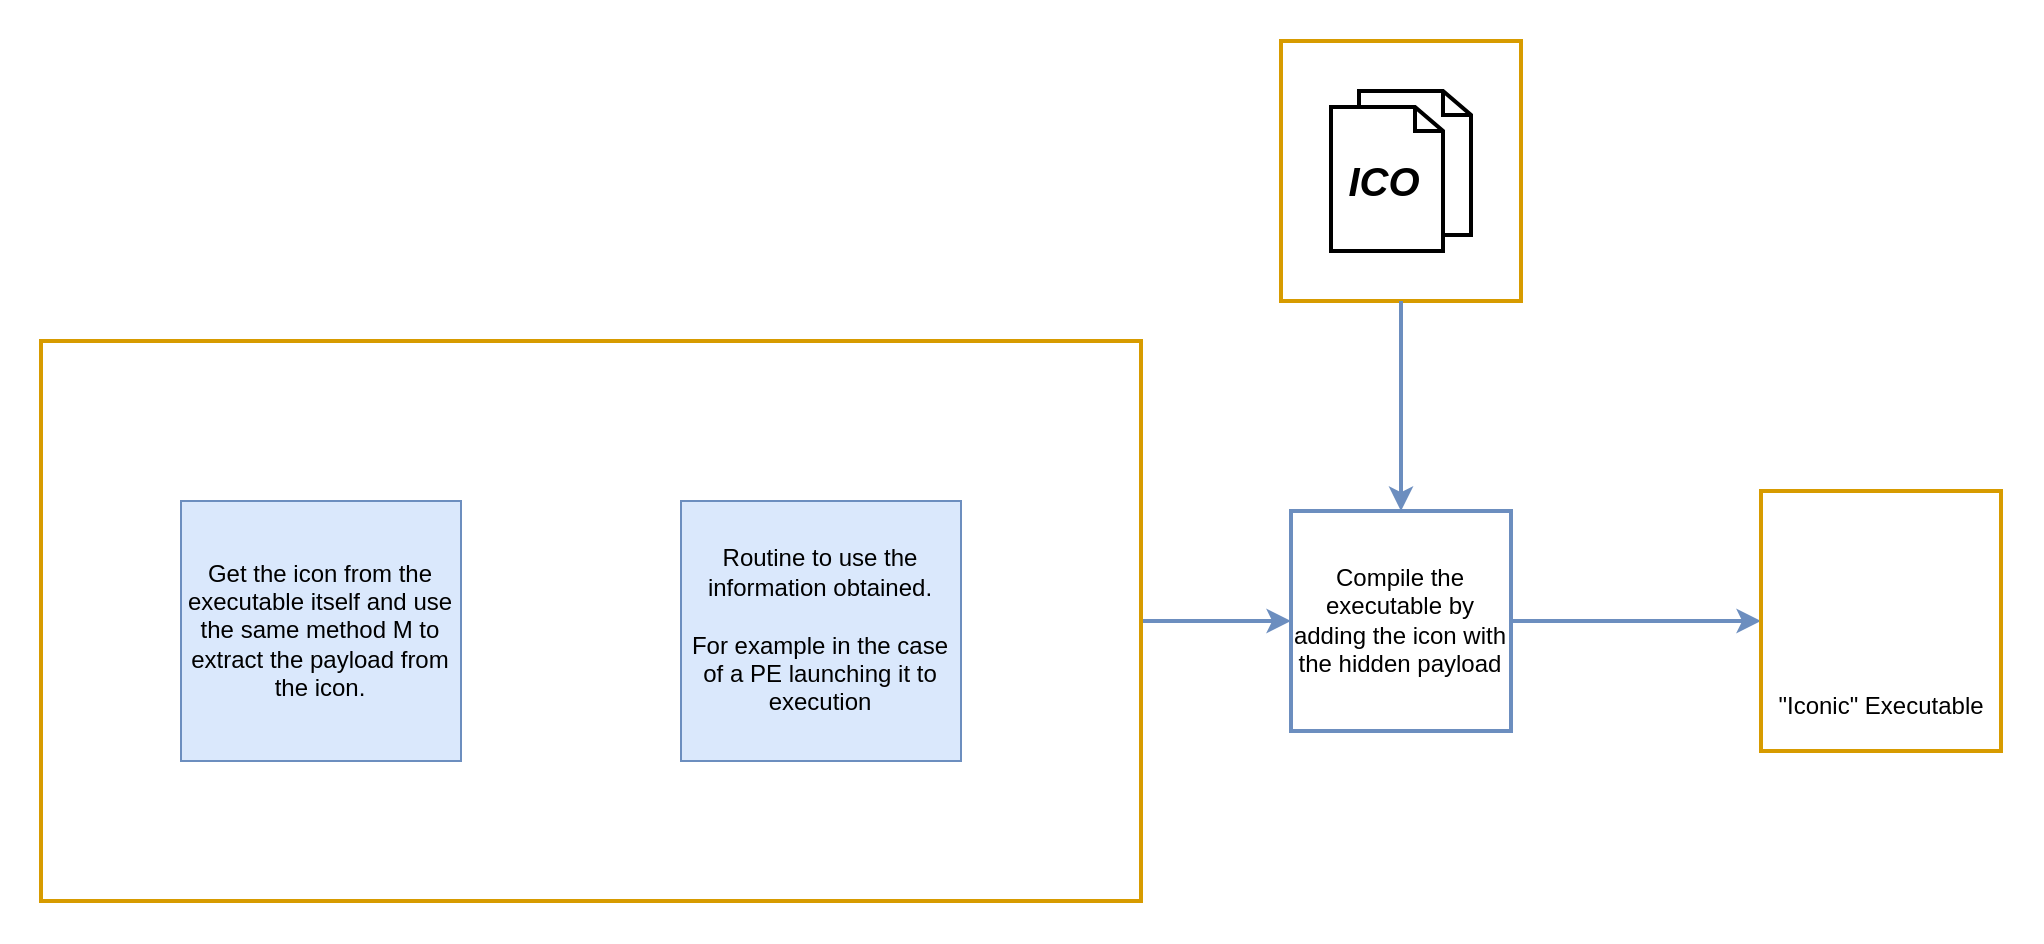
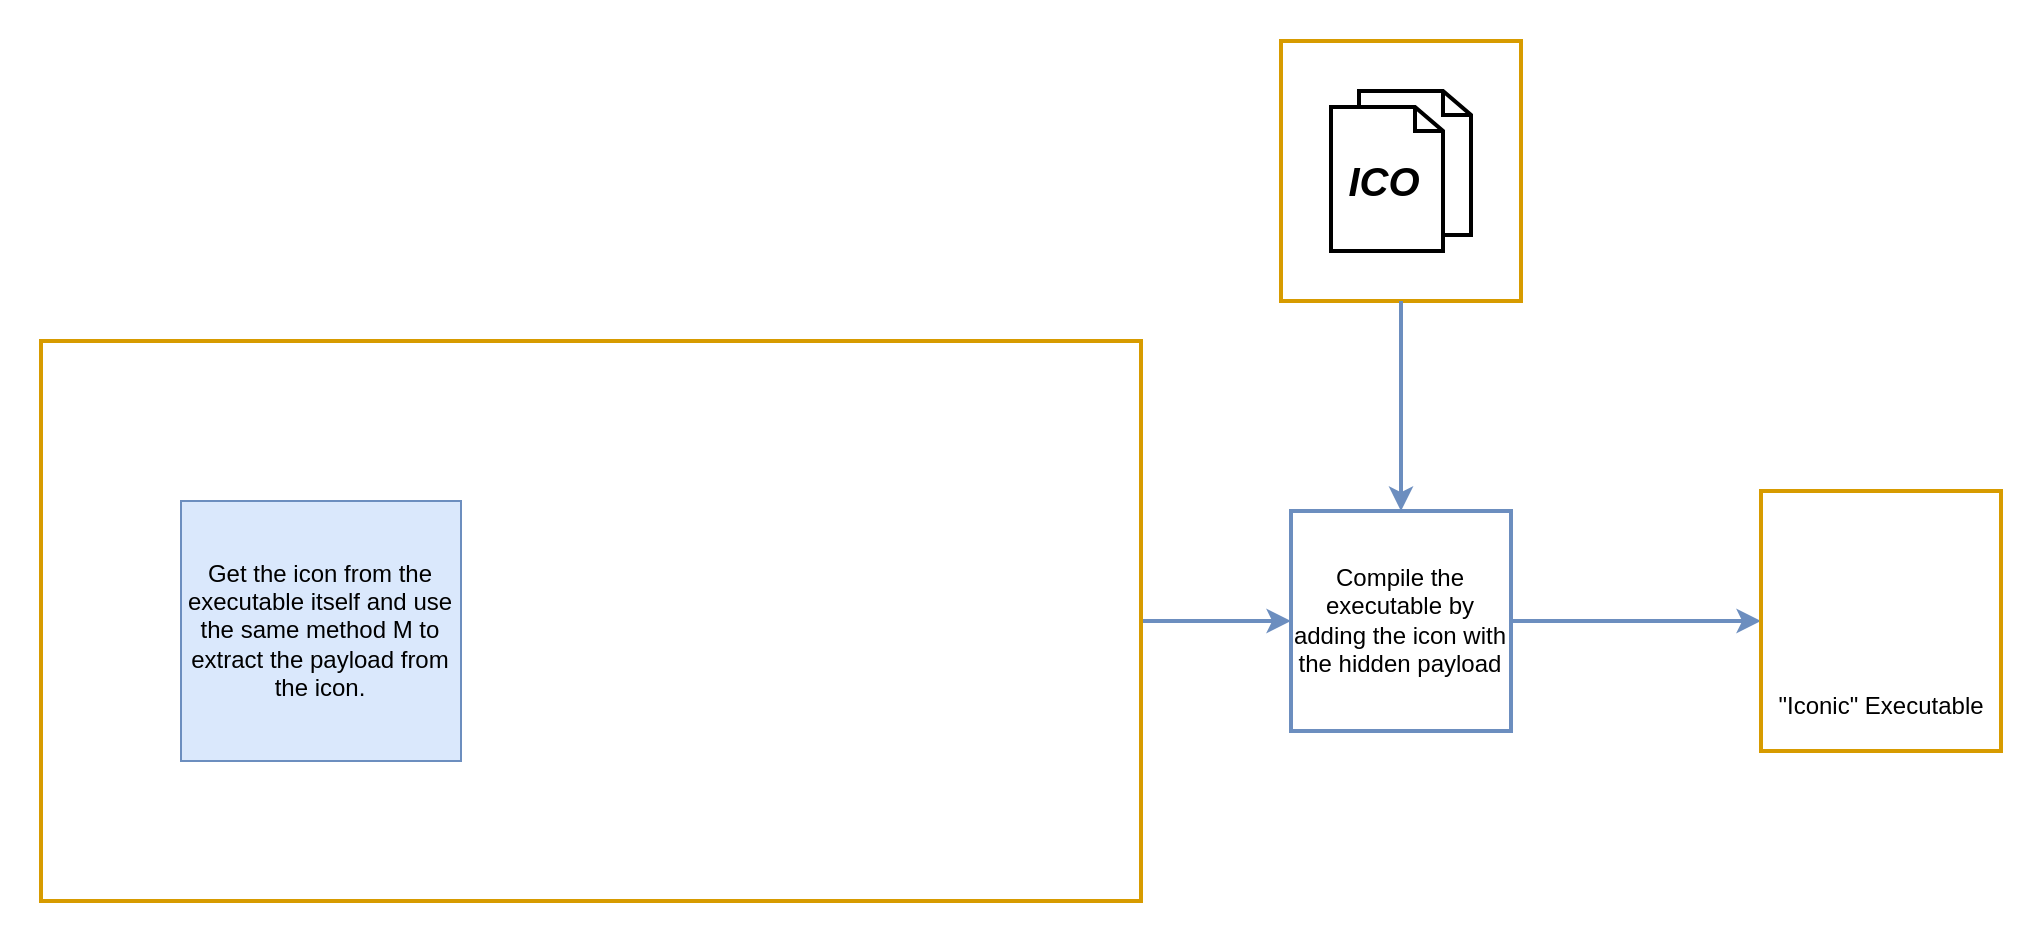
(821, 631) -> none
